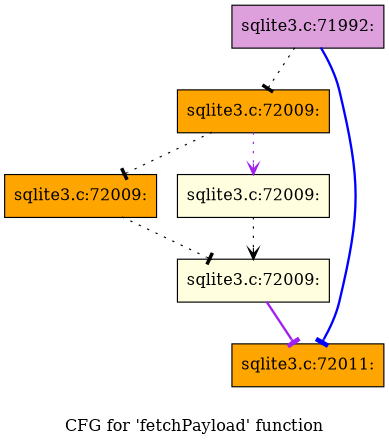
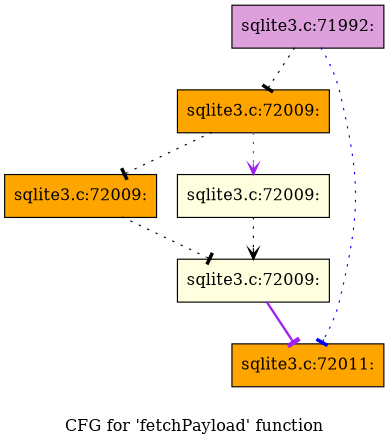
(355, 193) -> (355, 193)
